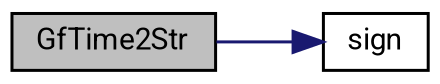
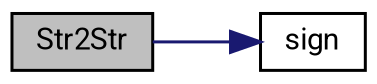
(114, 42) -> (82, 42)
